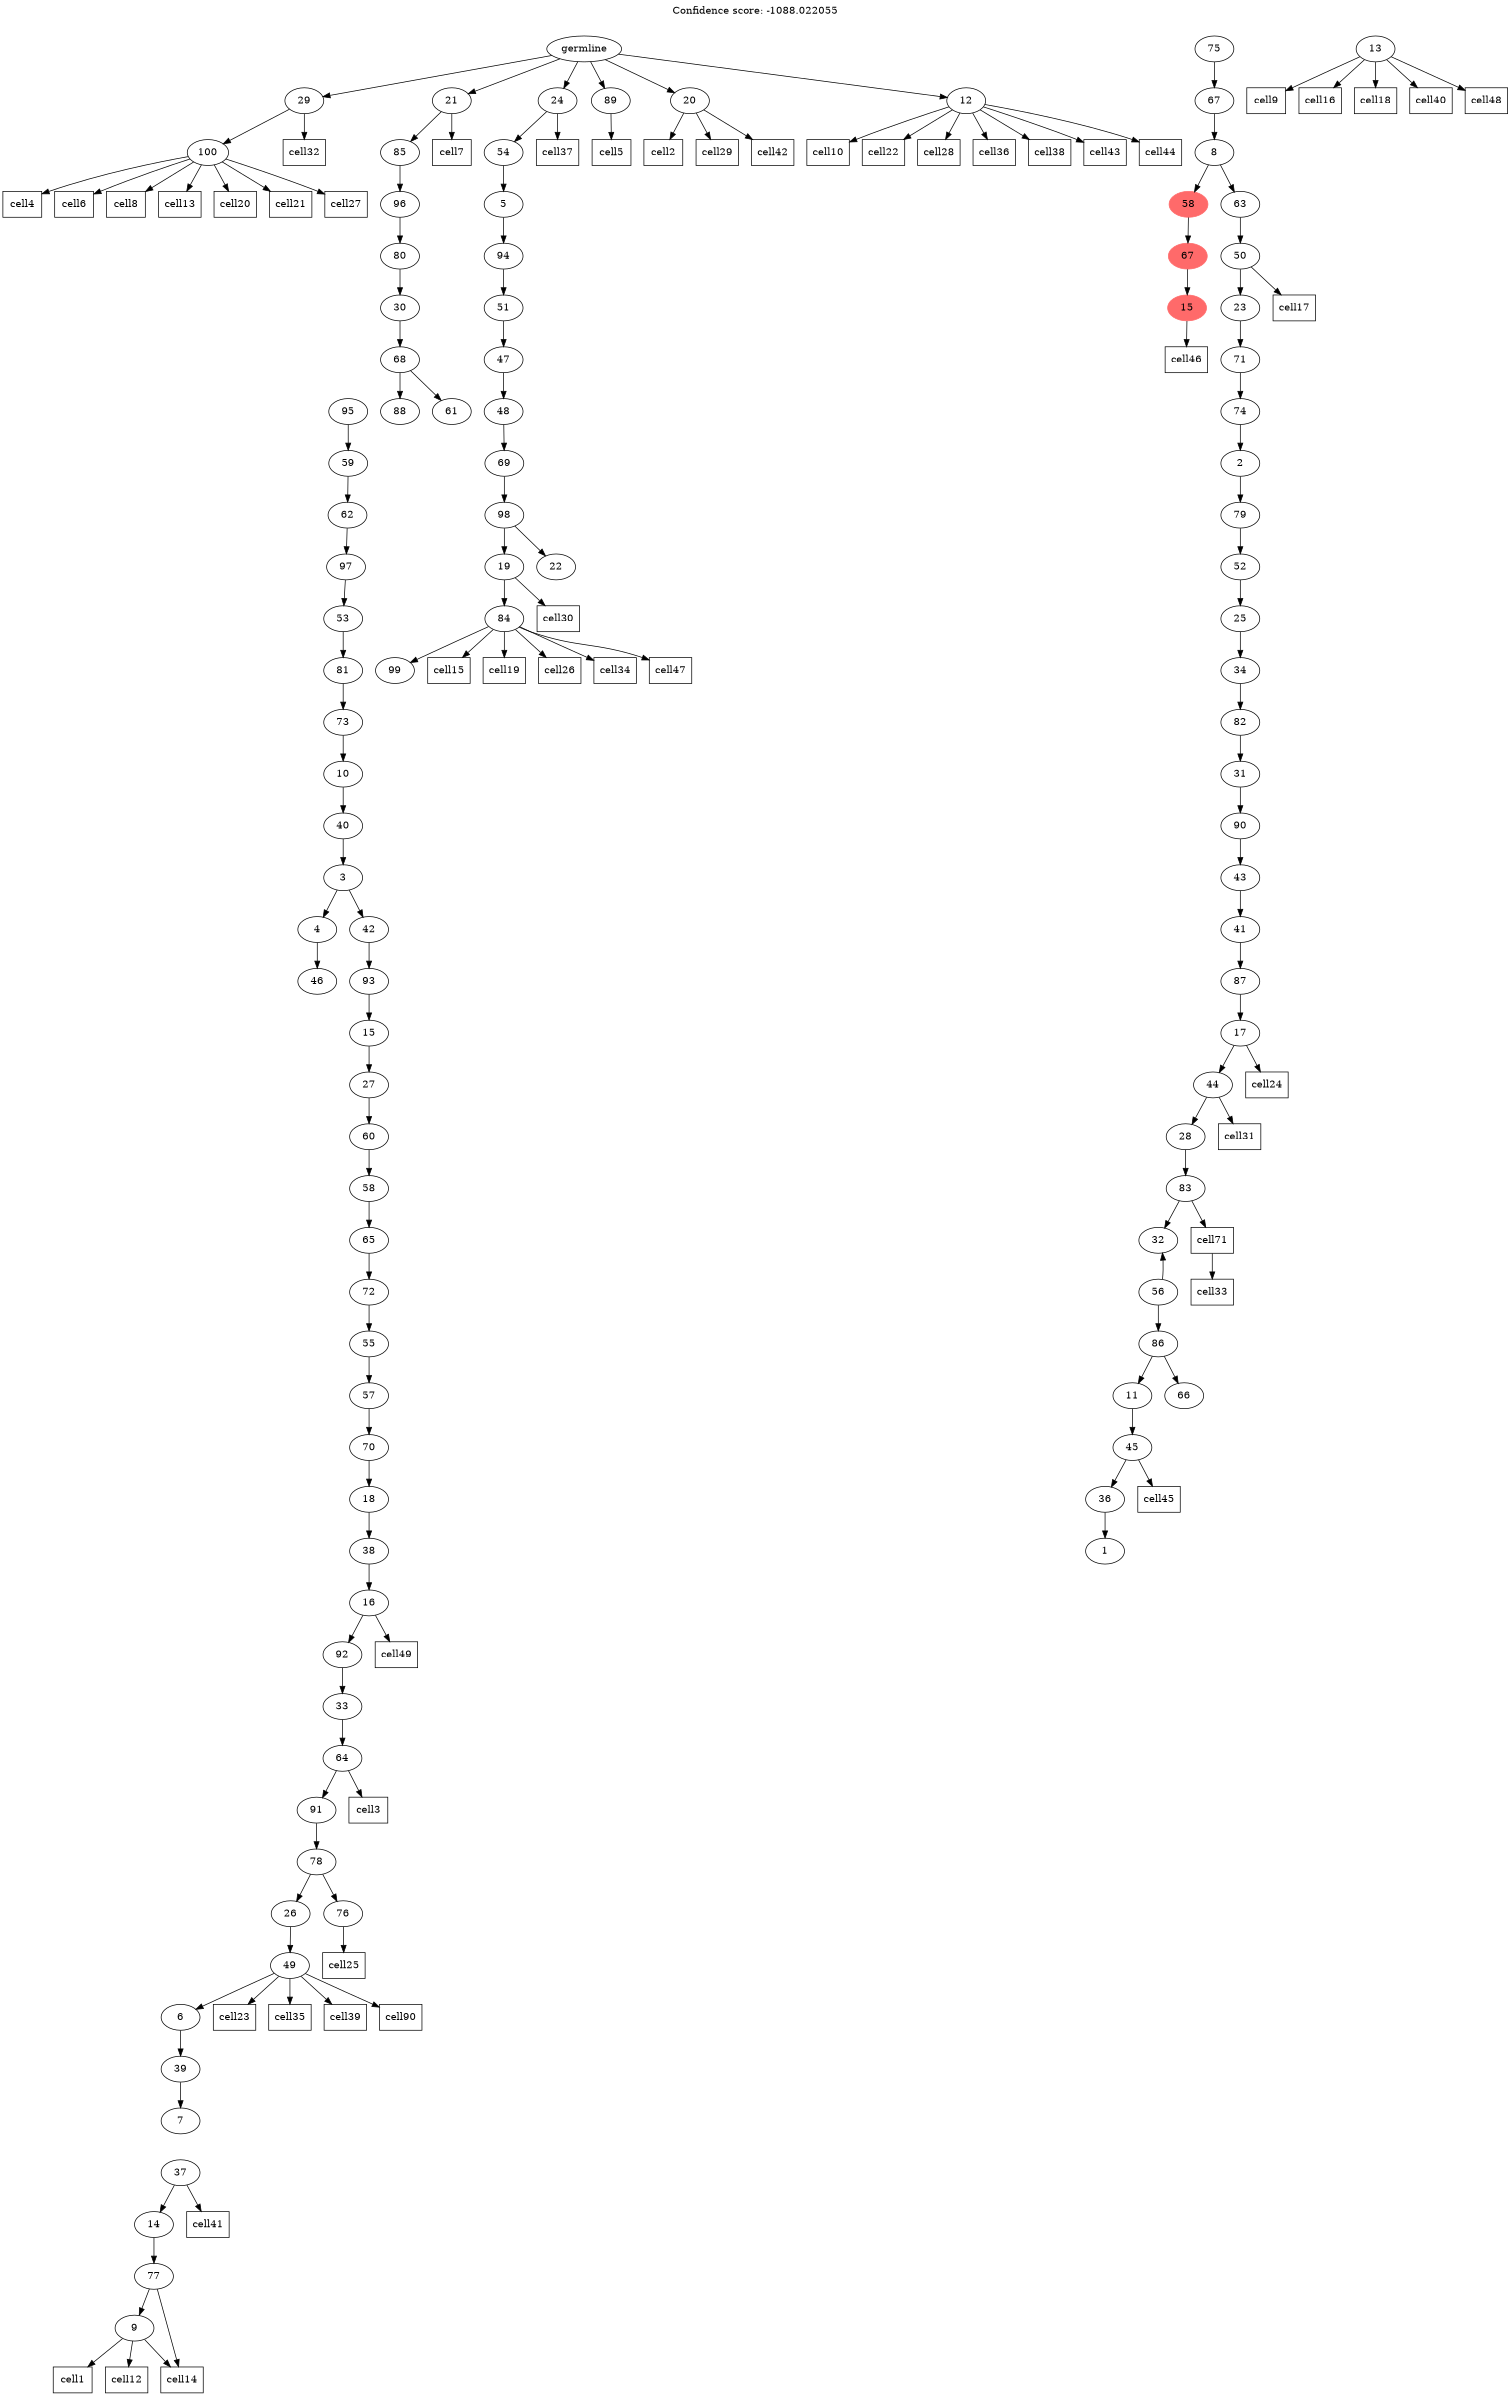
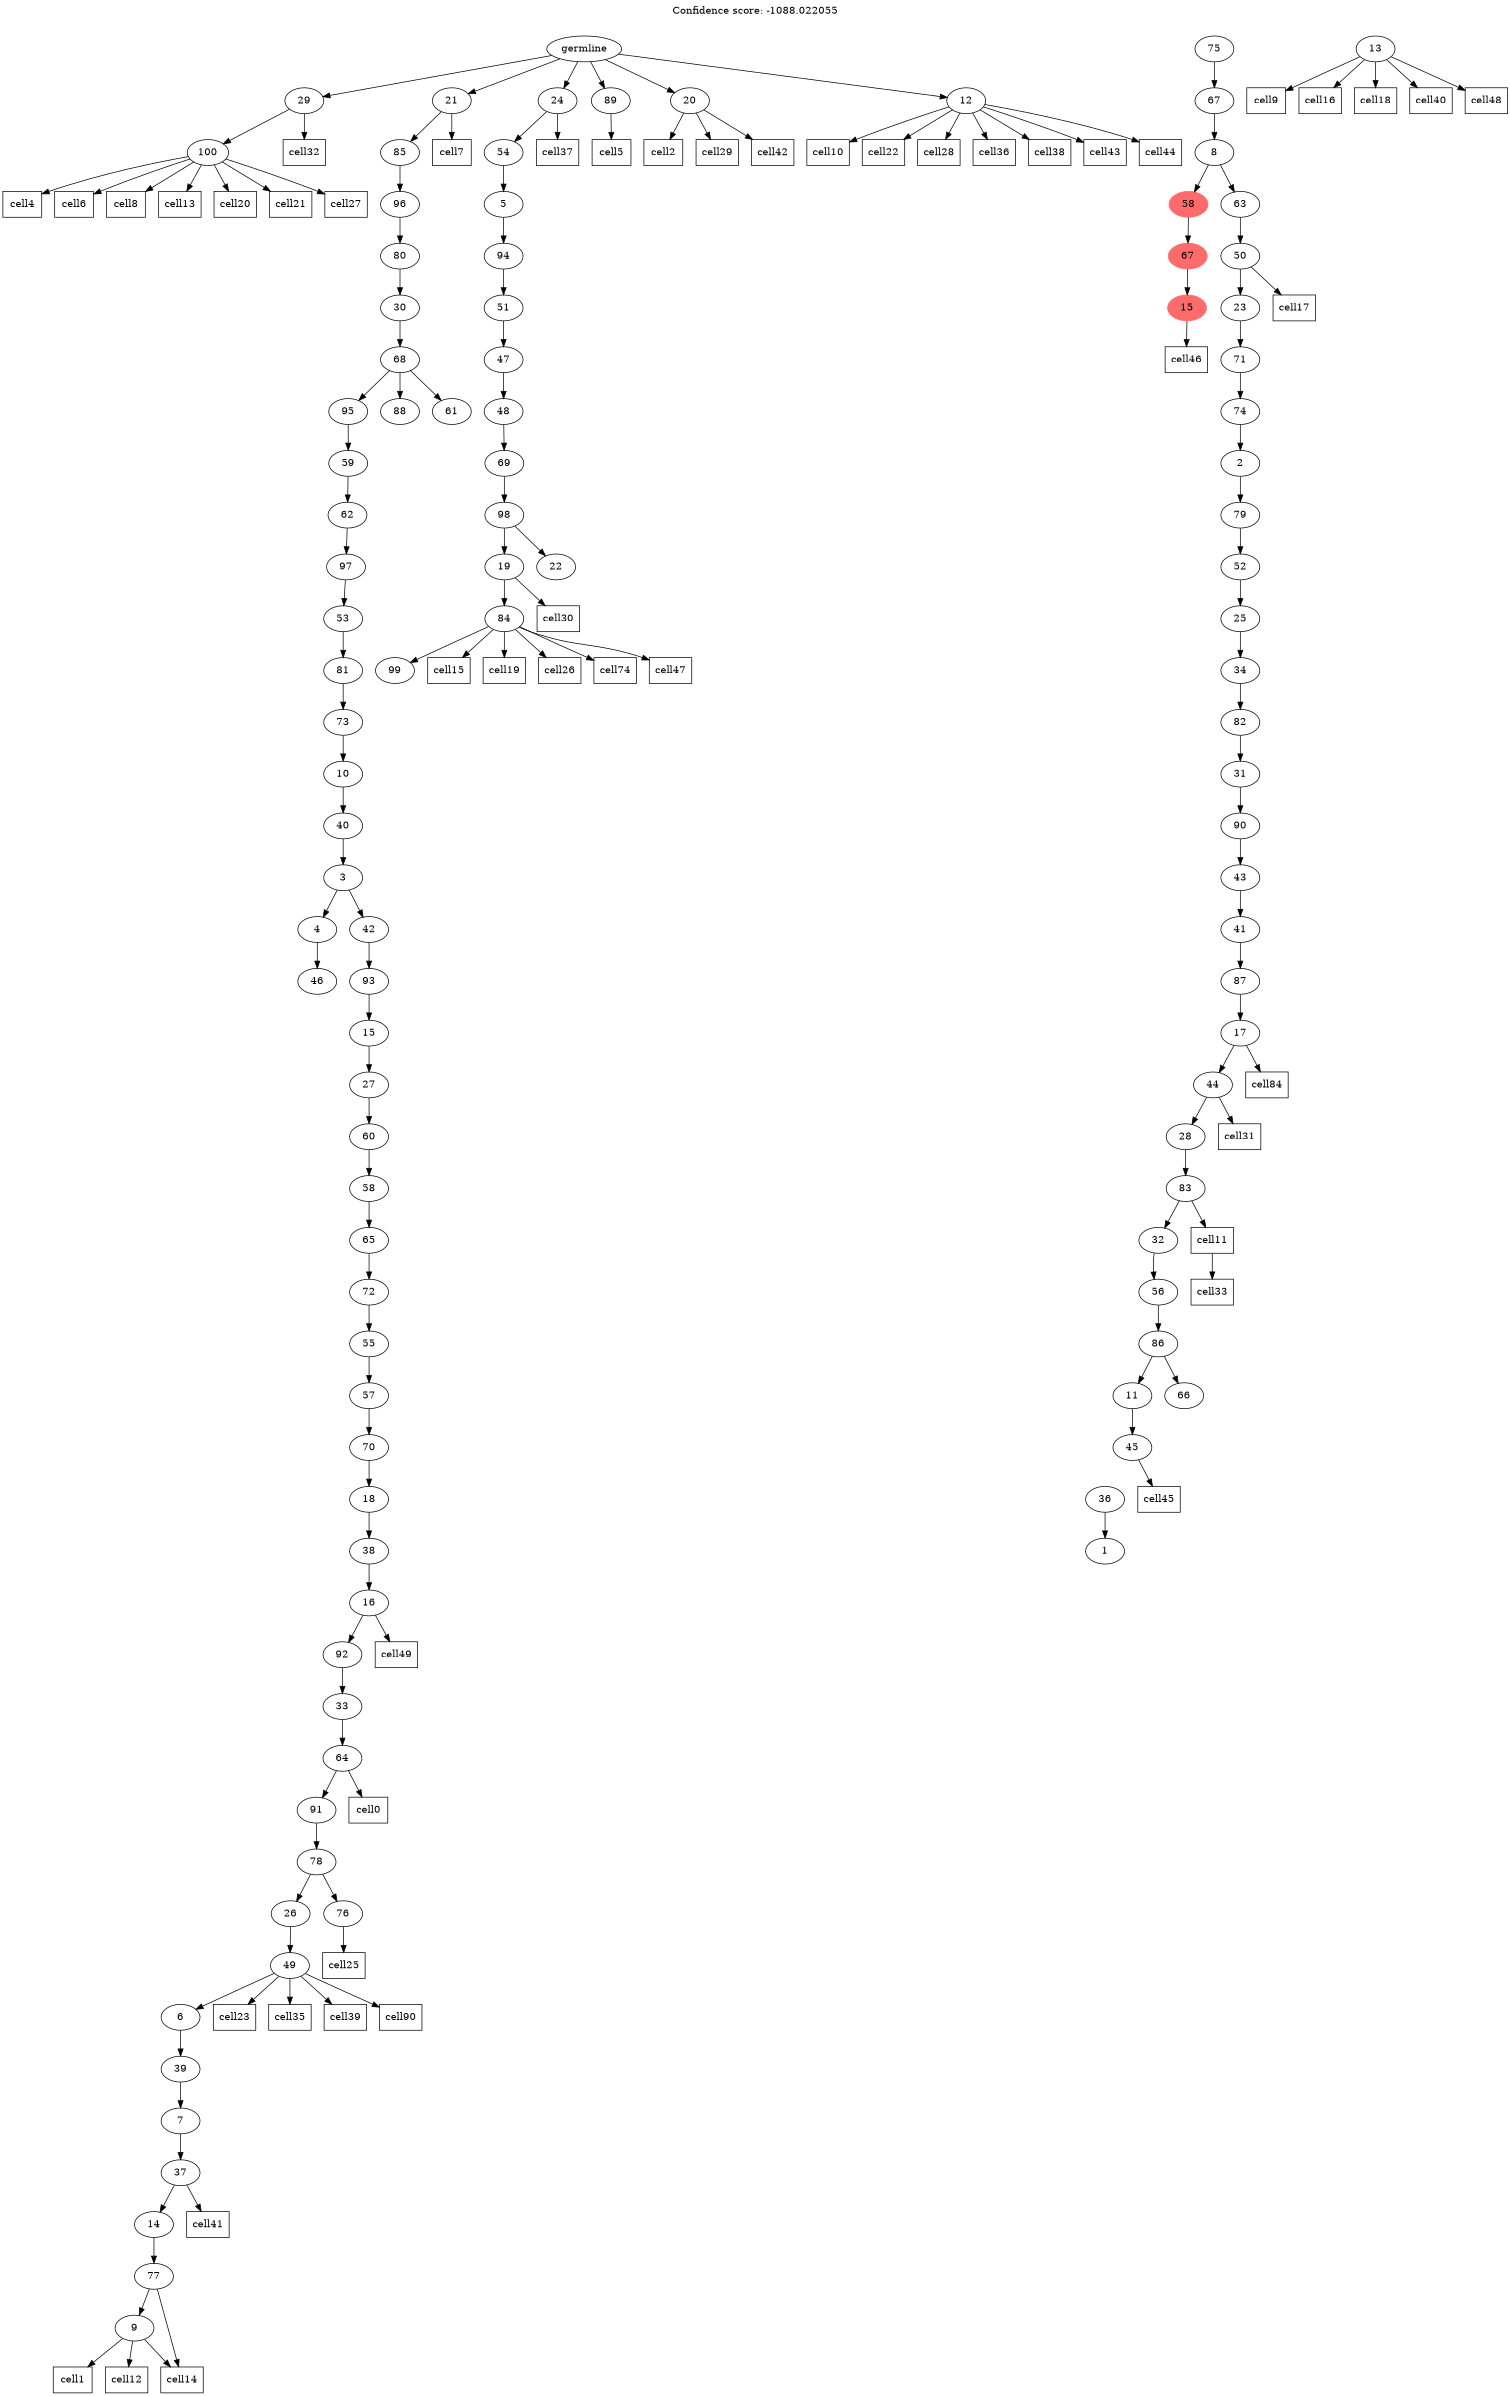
none -> (377, 383)
(615, 671) -> (615, 671)
(1267, 1085) -> (1267, 1085)
(1212, 1240) -> (1212, 1240)
(1163, 1270) -> (1153, 1263)
(1120, 1470) -> none
(368, 1810) -> (368, 1810)
none -> (181, 2143)
